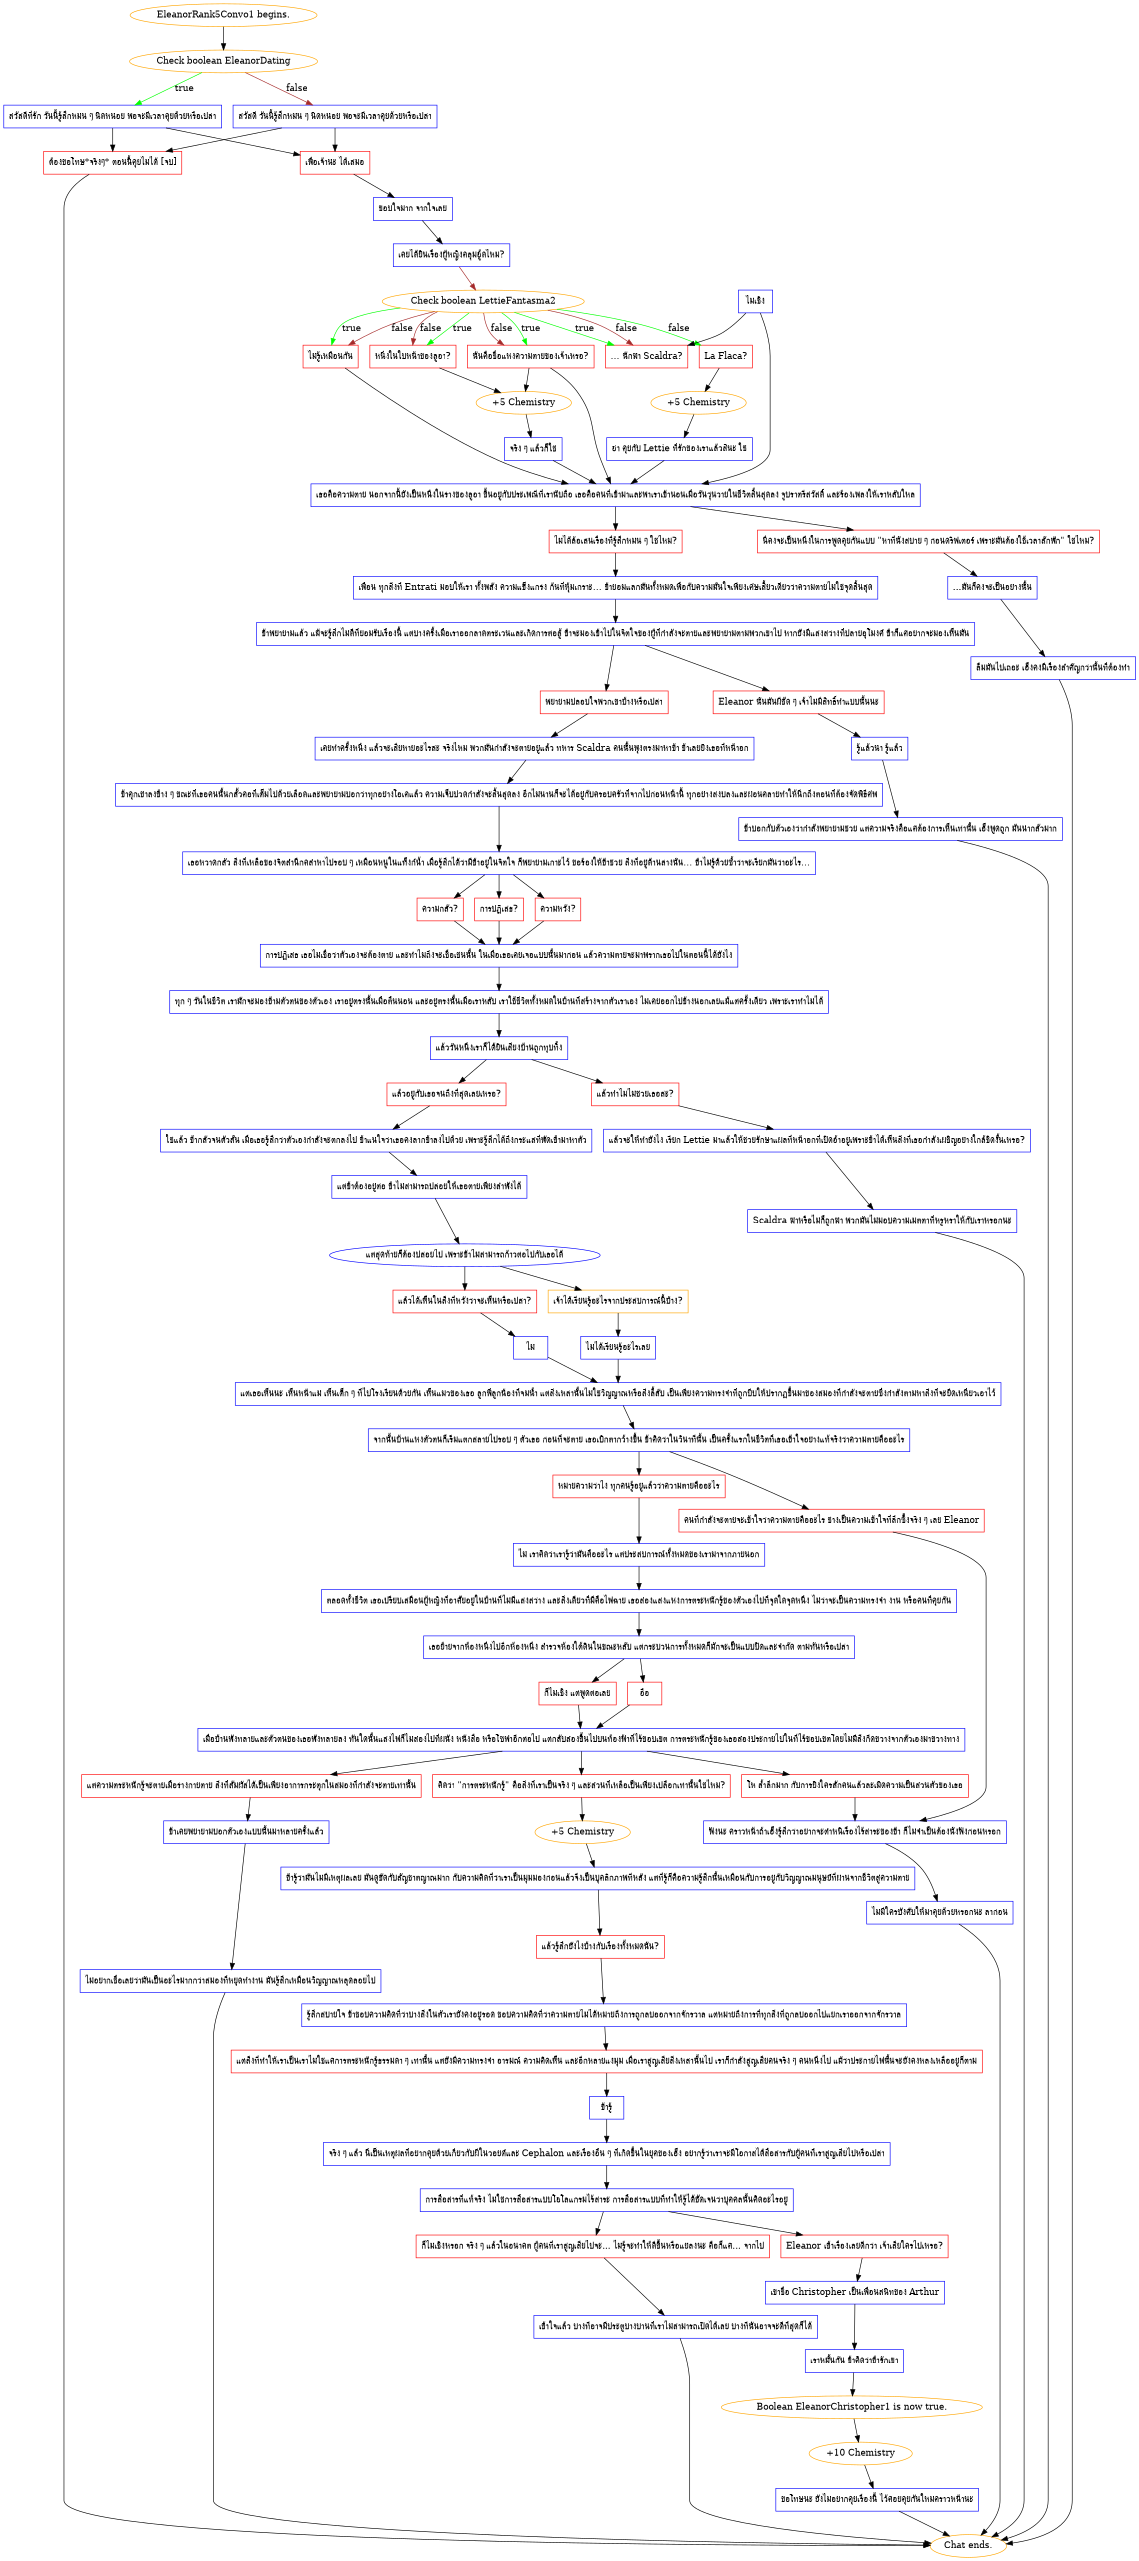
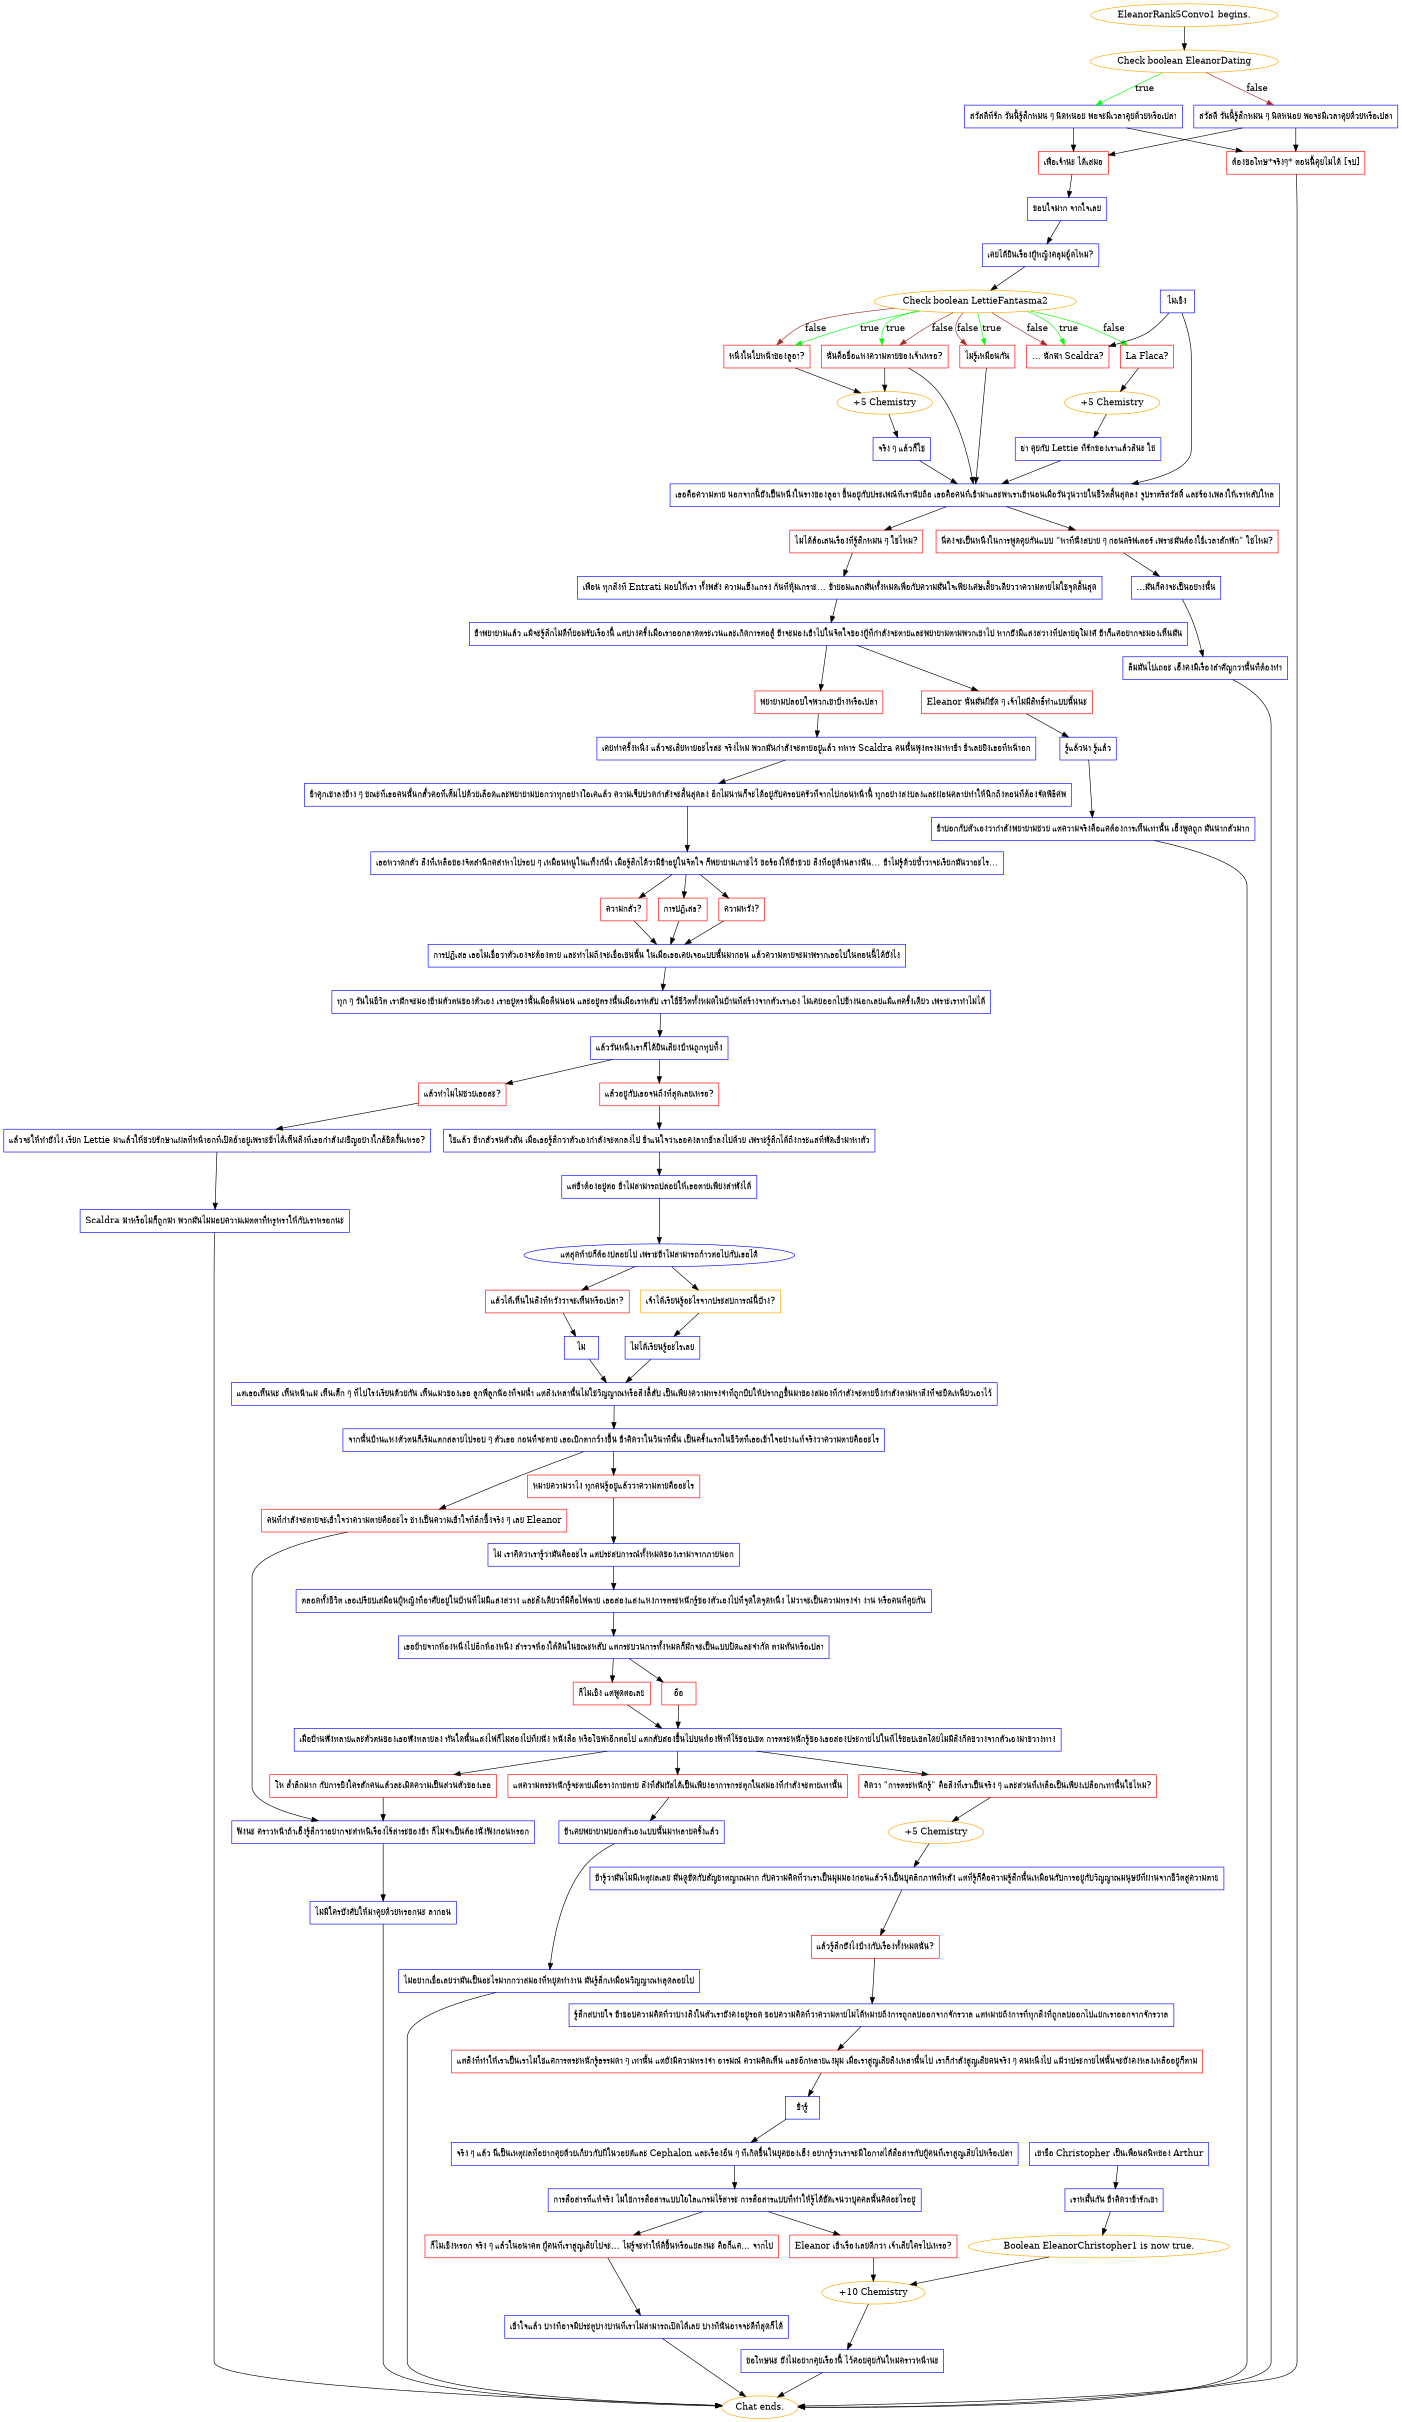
(466, 276) -> (1011, 277)
(860, 2266) -> (873, 2266)
